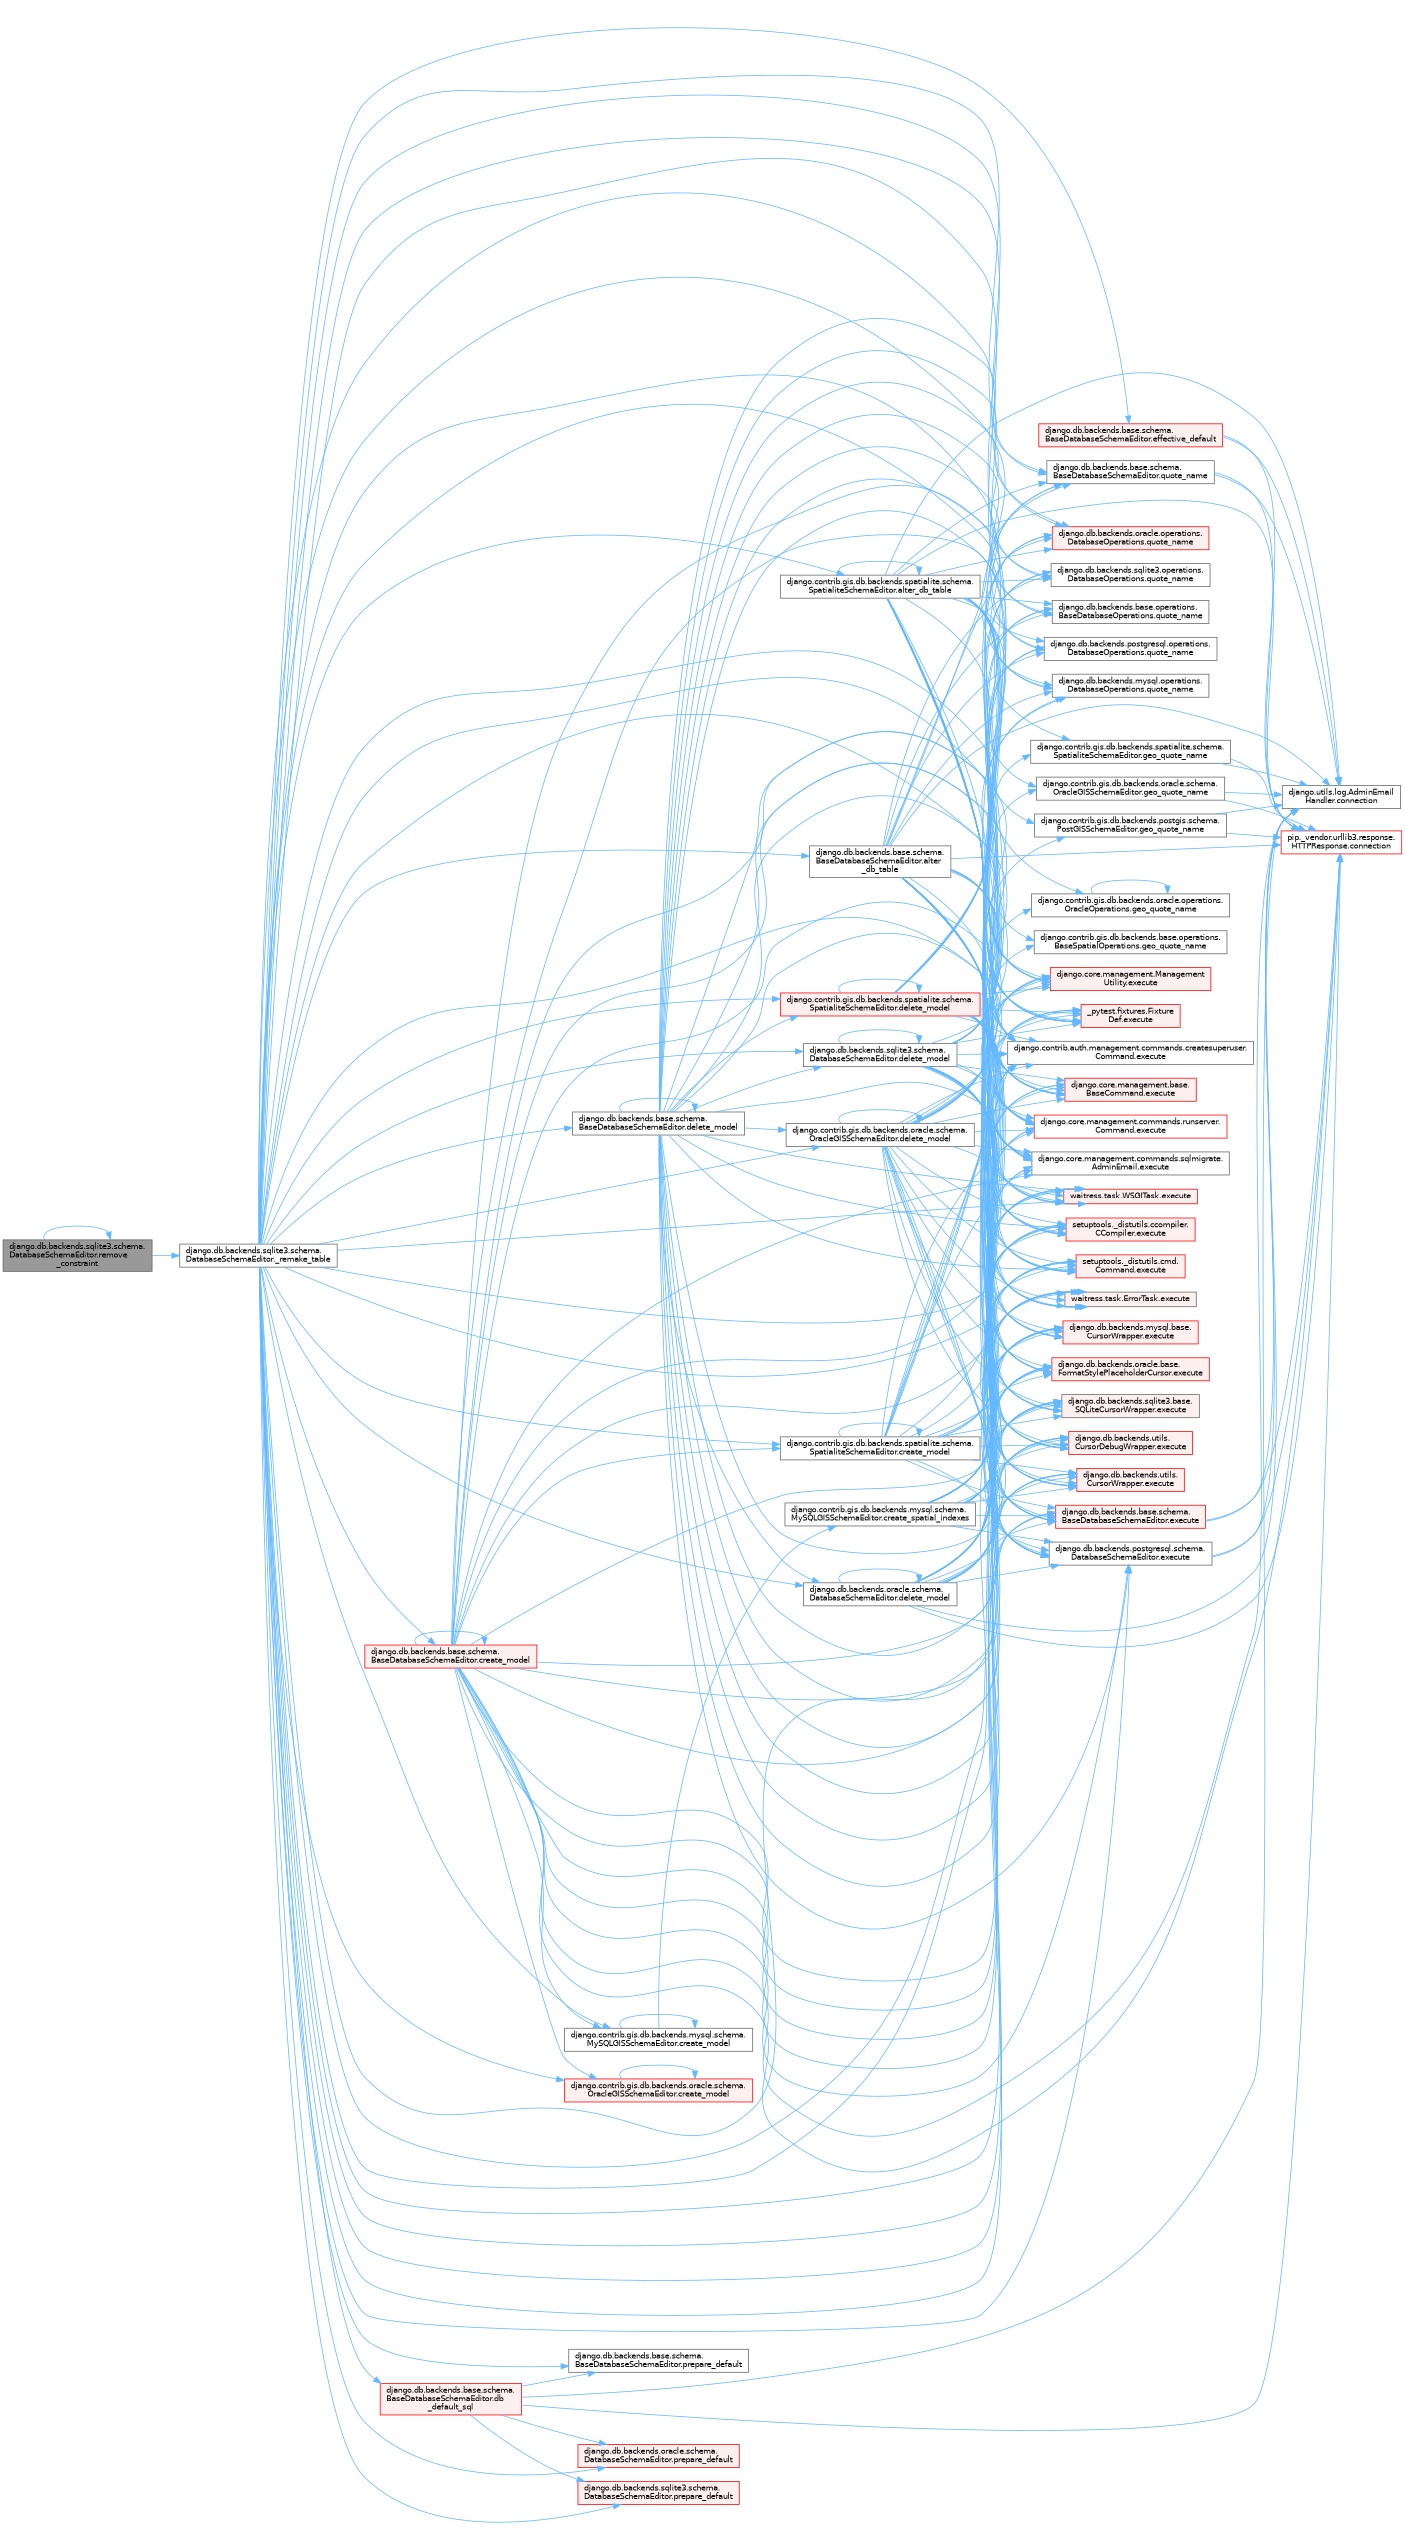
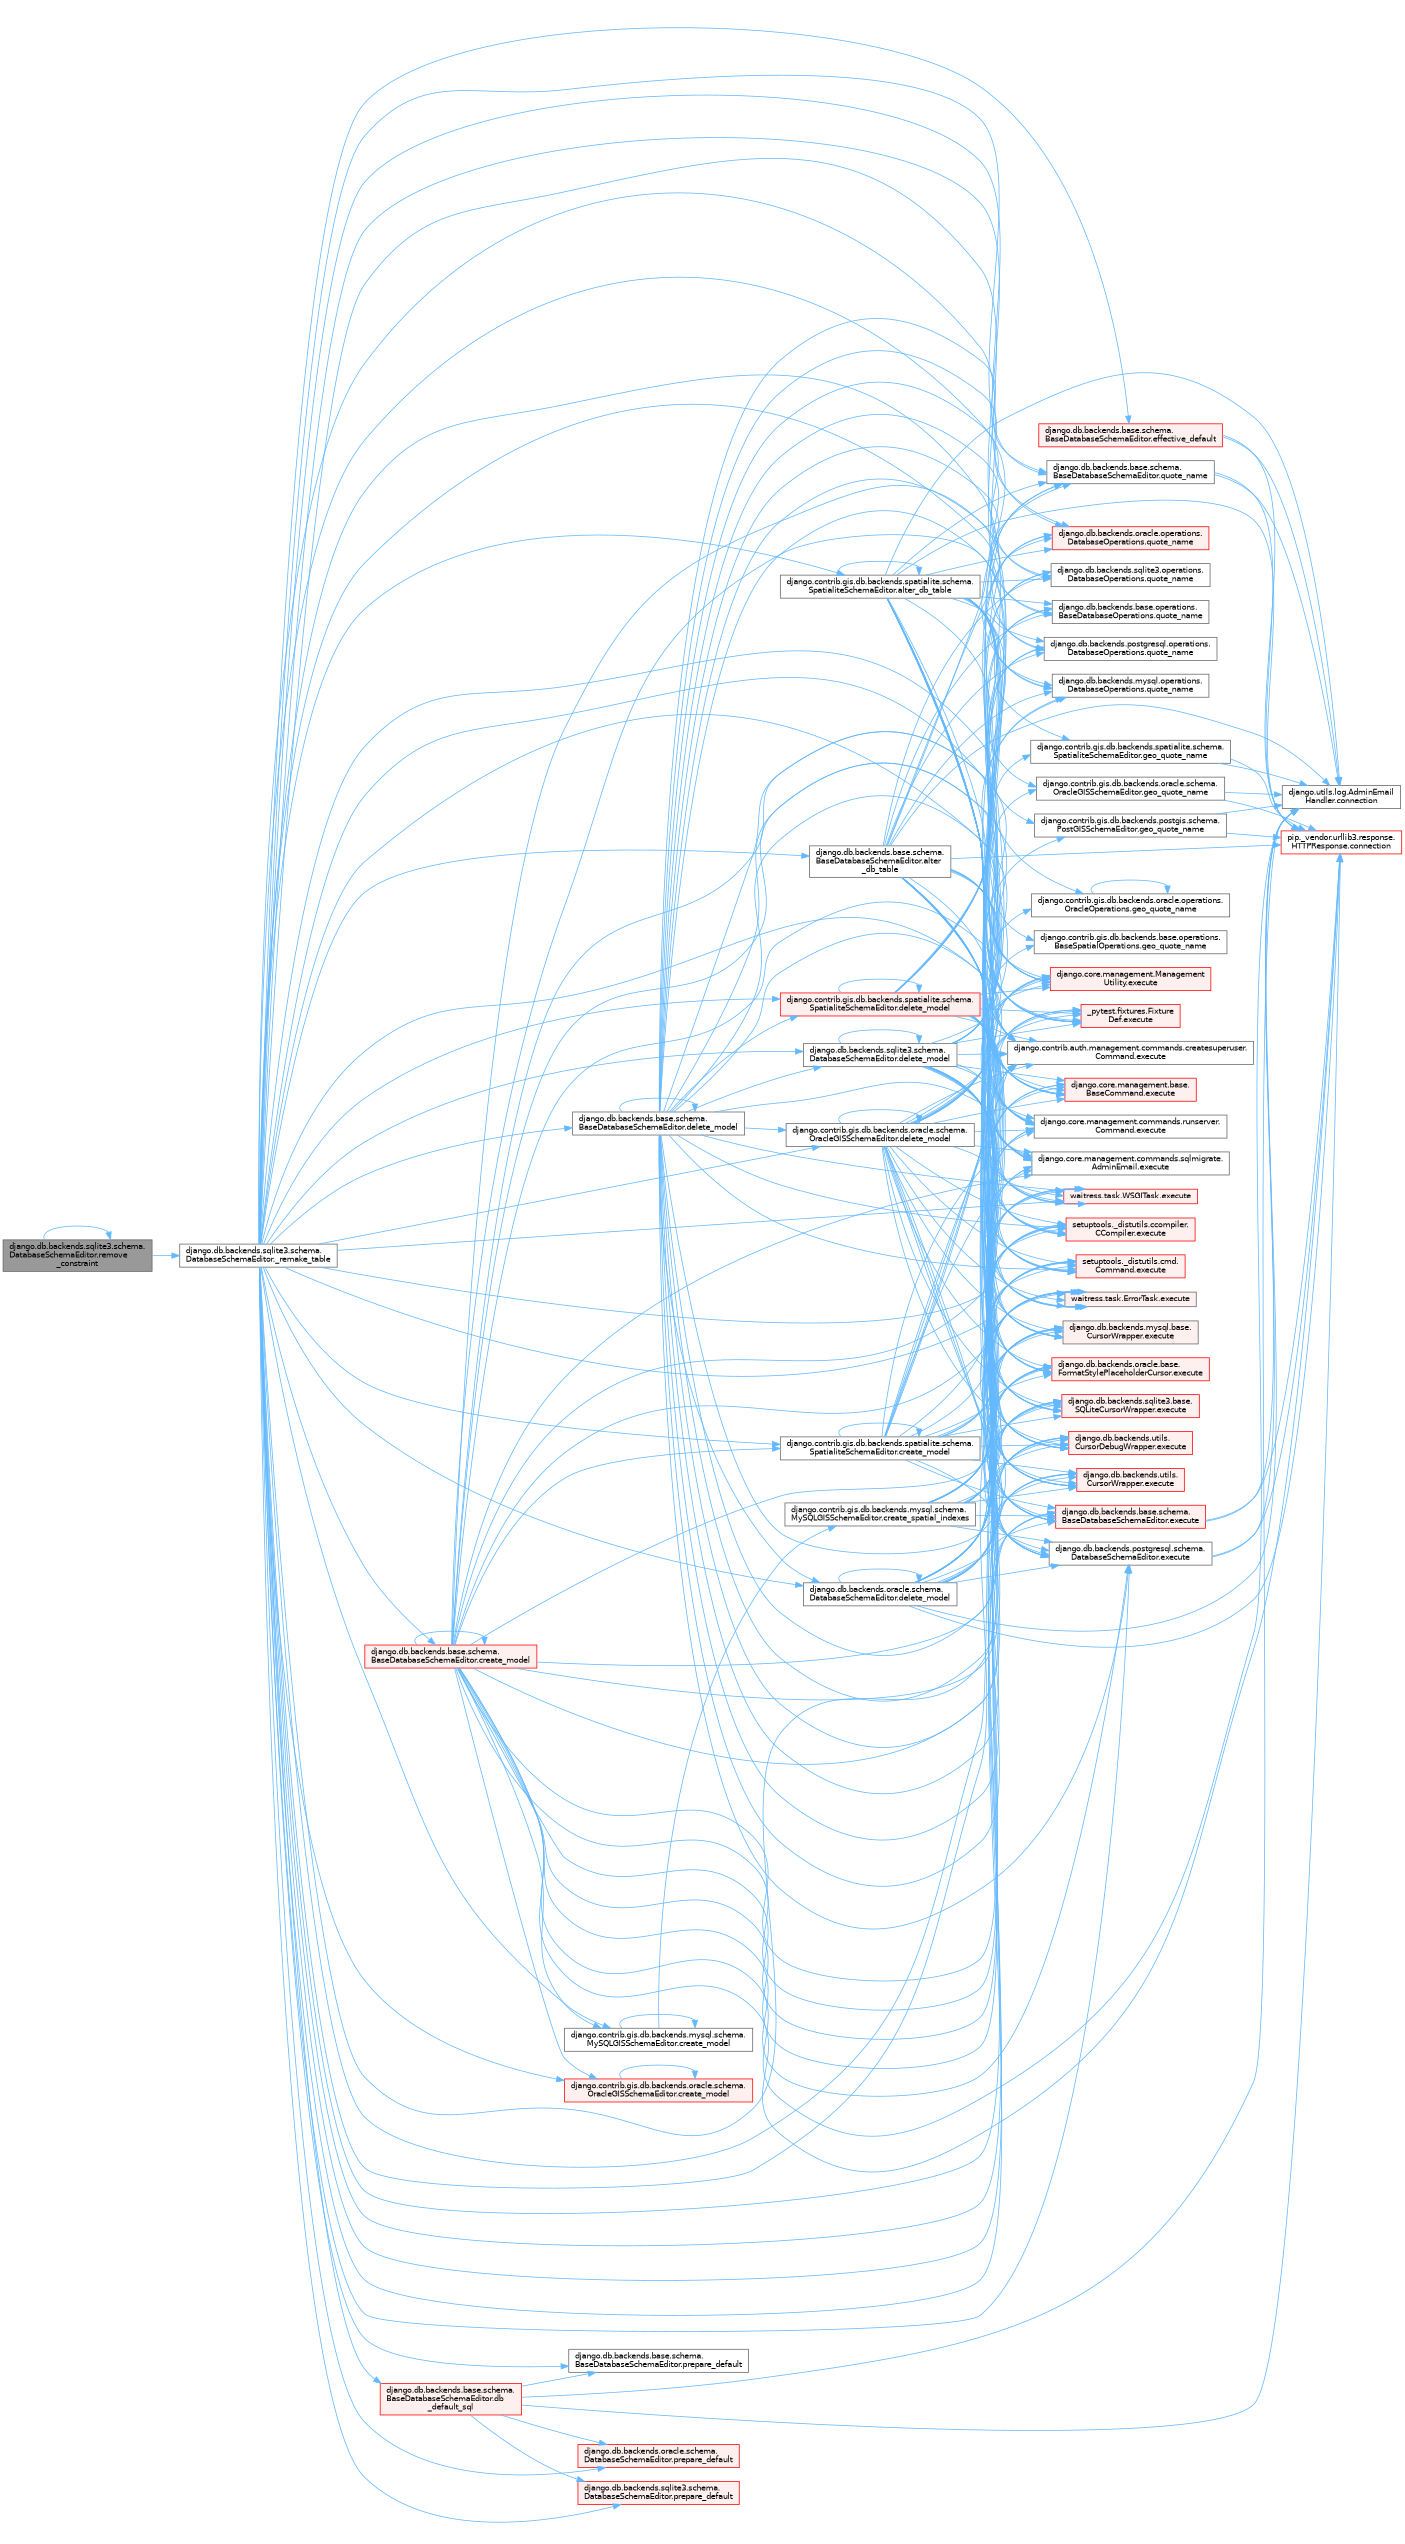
(1131, 1127) -> (1131, 1127)
(1131, 1332) -> (1131, 1332)
(1131, 1406) -> (1131, 1406)
